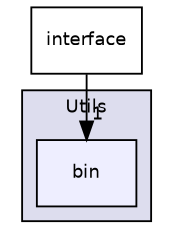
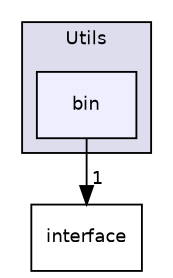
(87, 101) -> (87, 165)
